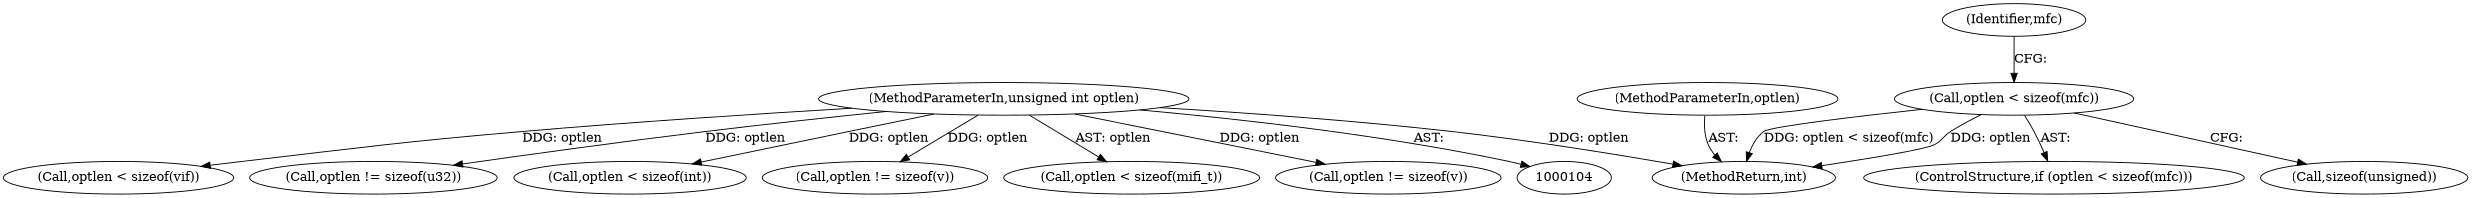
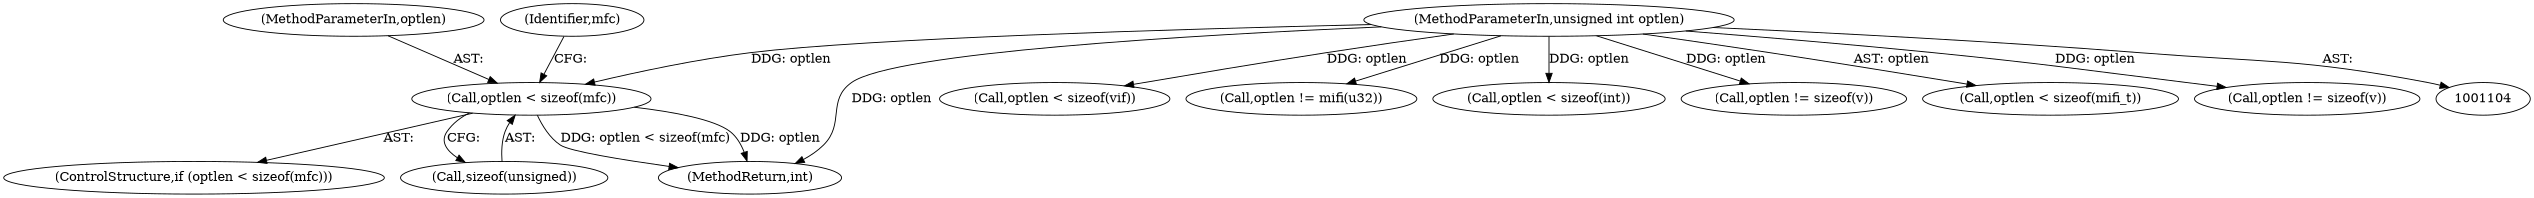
none -> (981, 37)
(1706, 136) -> (438, 58)
none -> (503, 141)
(373, 178) -> (1301, 99)
(1564, 178) -> (2483, 99)
